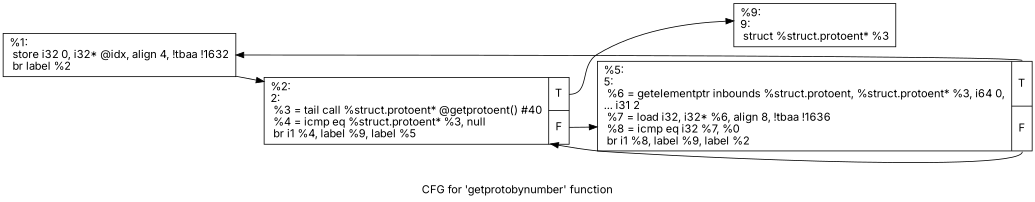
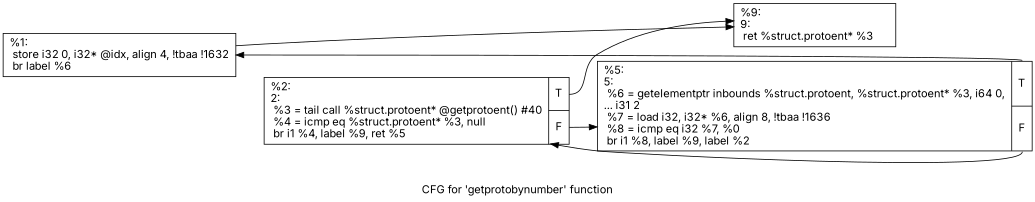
(815, 37) -> (807, 37)
(40, 66) -> (40, 66)
(246, 78) -> (481, 34)
(344, 134) -> (338, 134)
